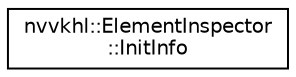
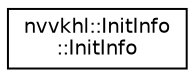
(148, 39) -> (97, 39)
